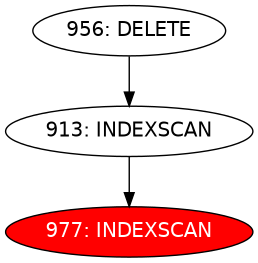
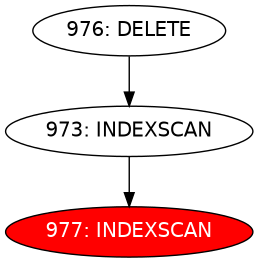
(129, 31) -> (129, 31)
(129, 131) -> (129, 131)
